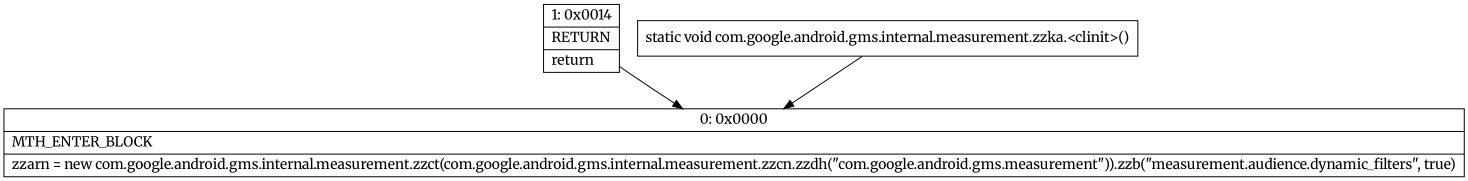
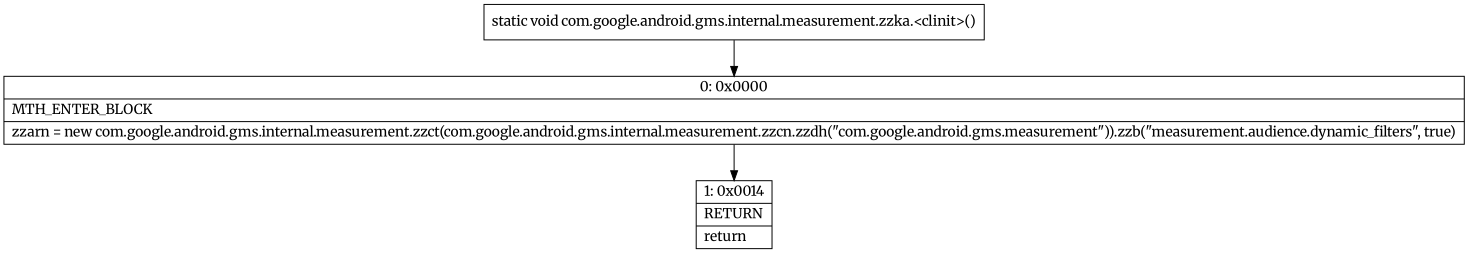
(647, 85) -> (734, 158)
